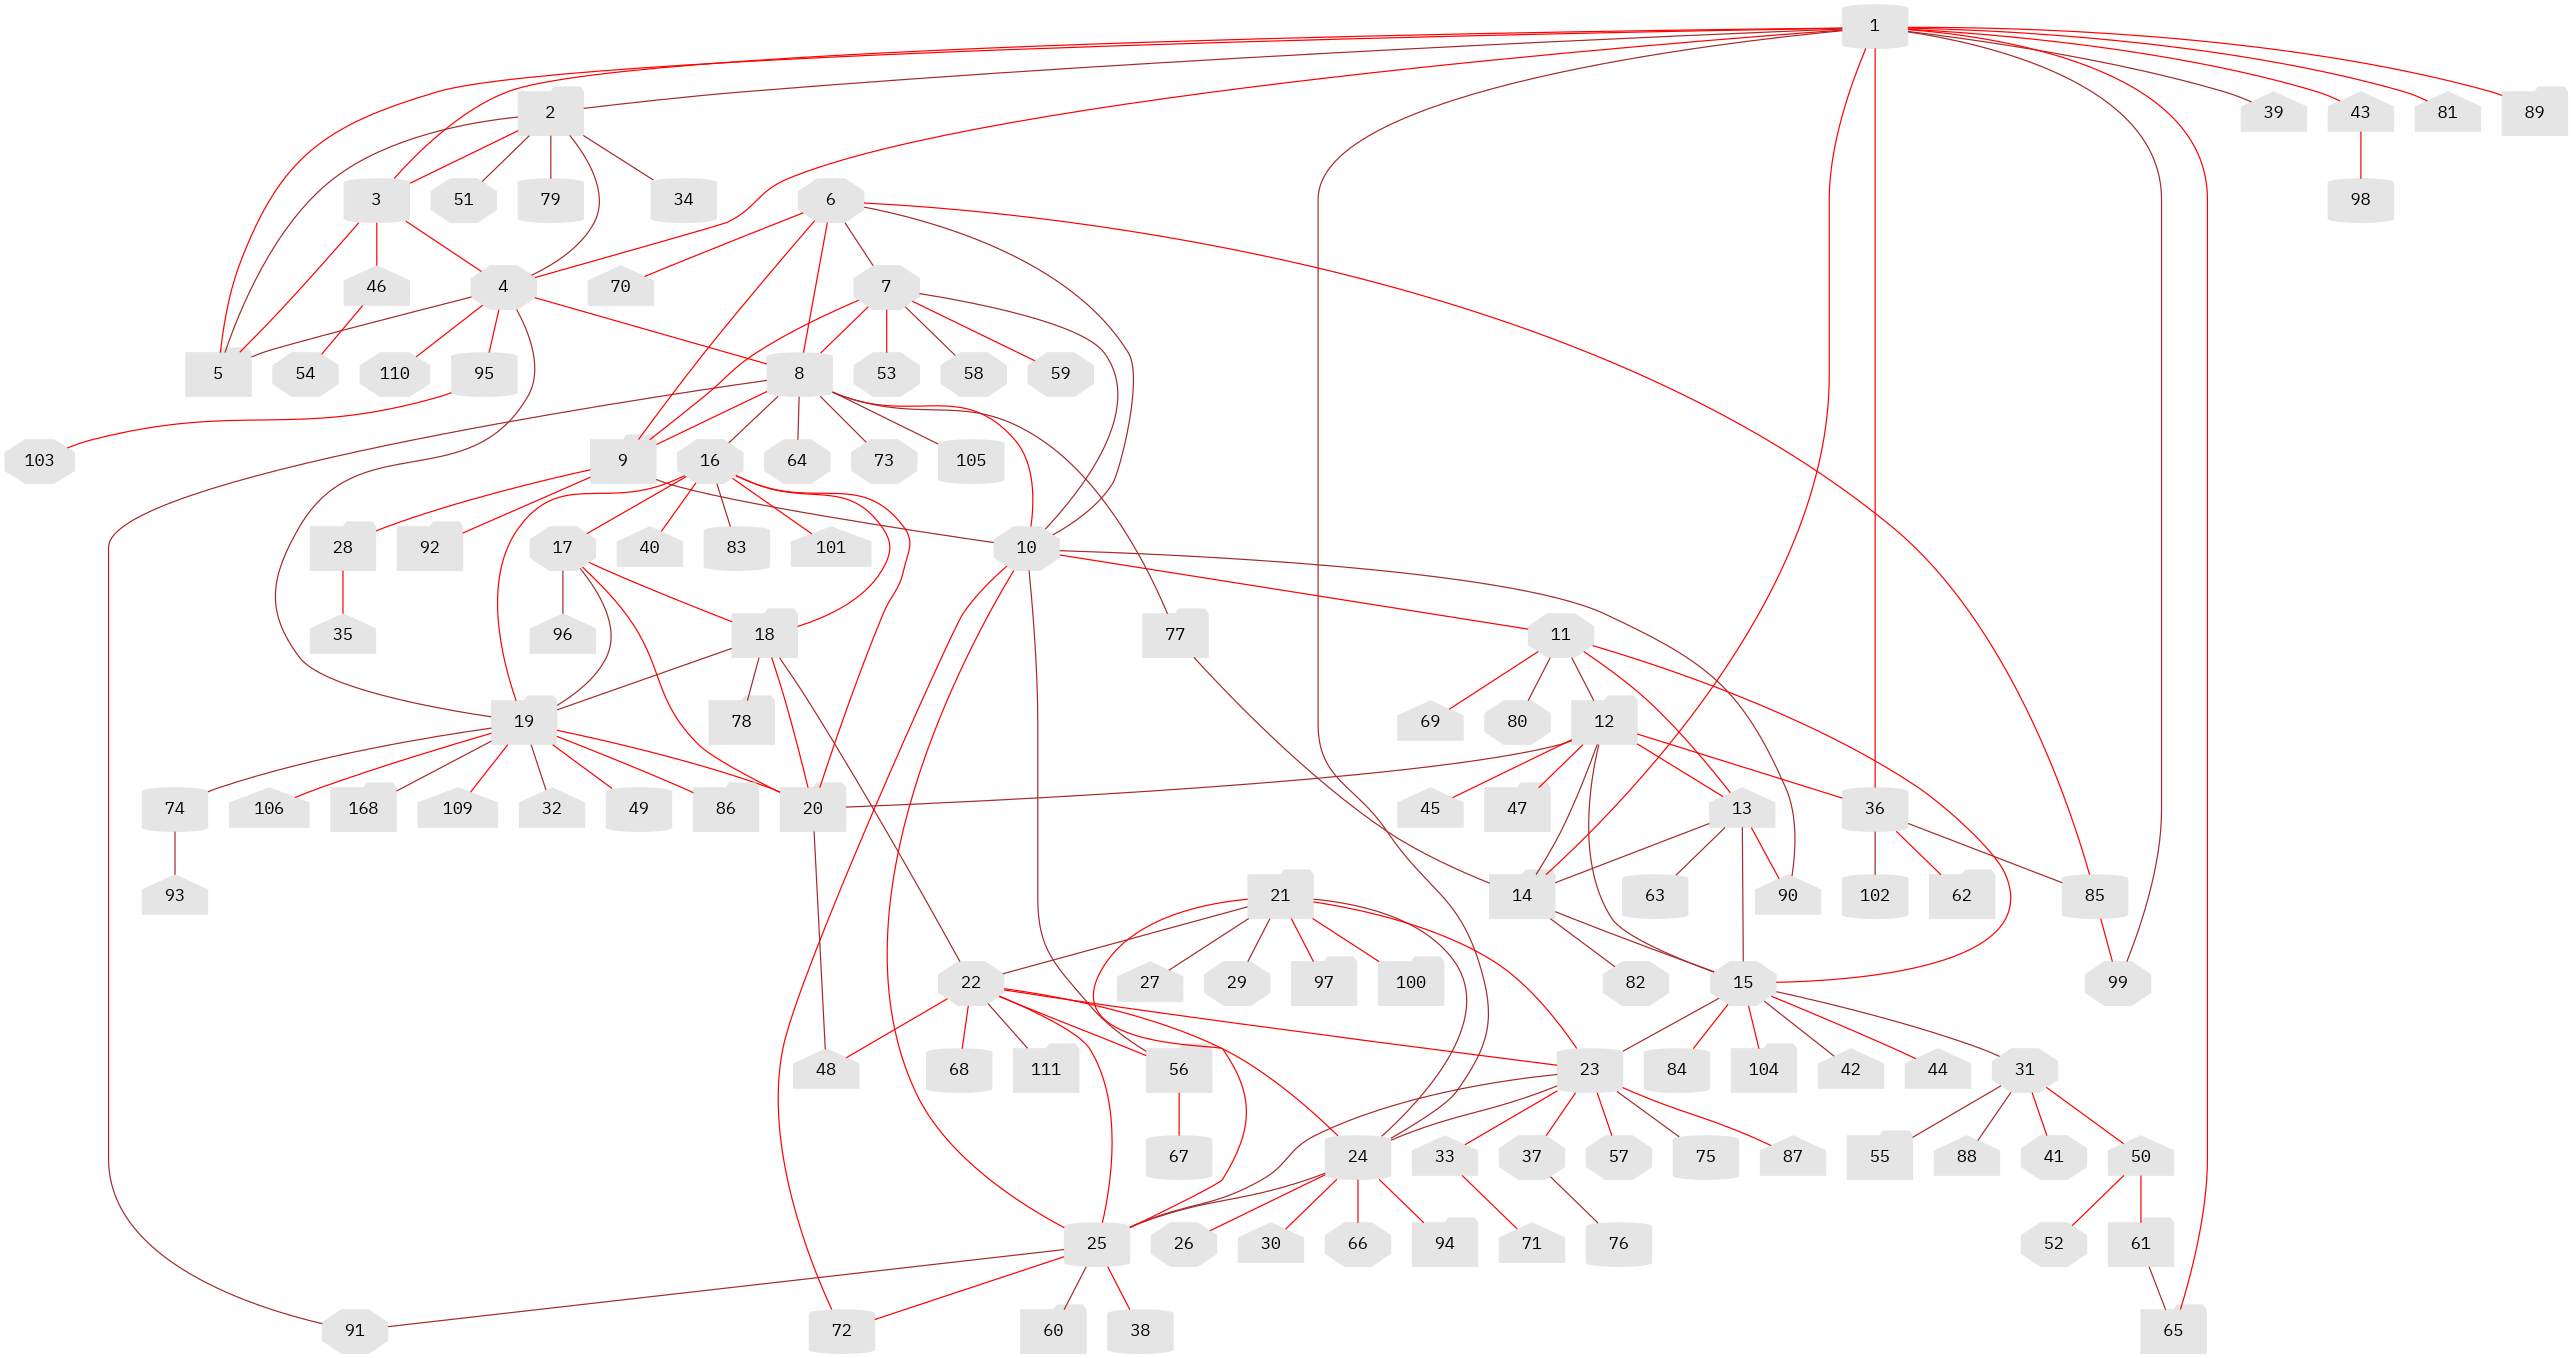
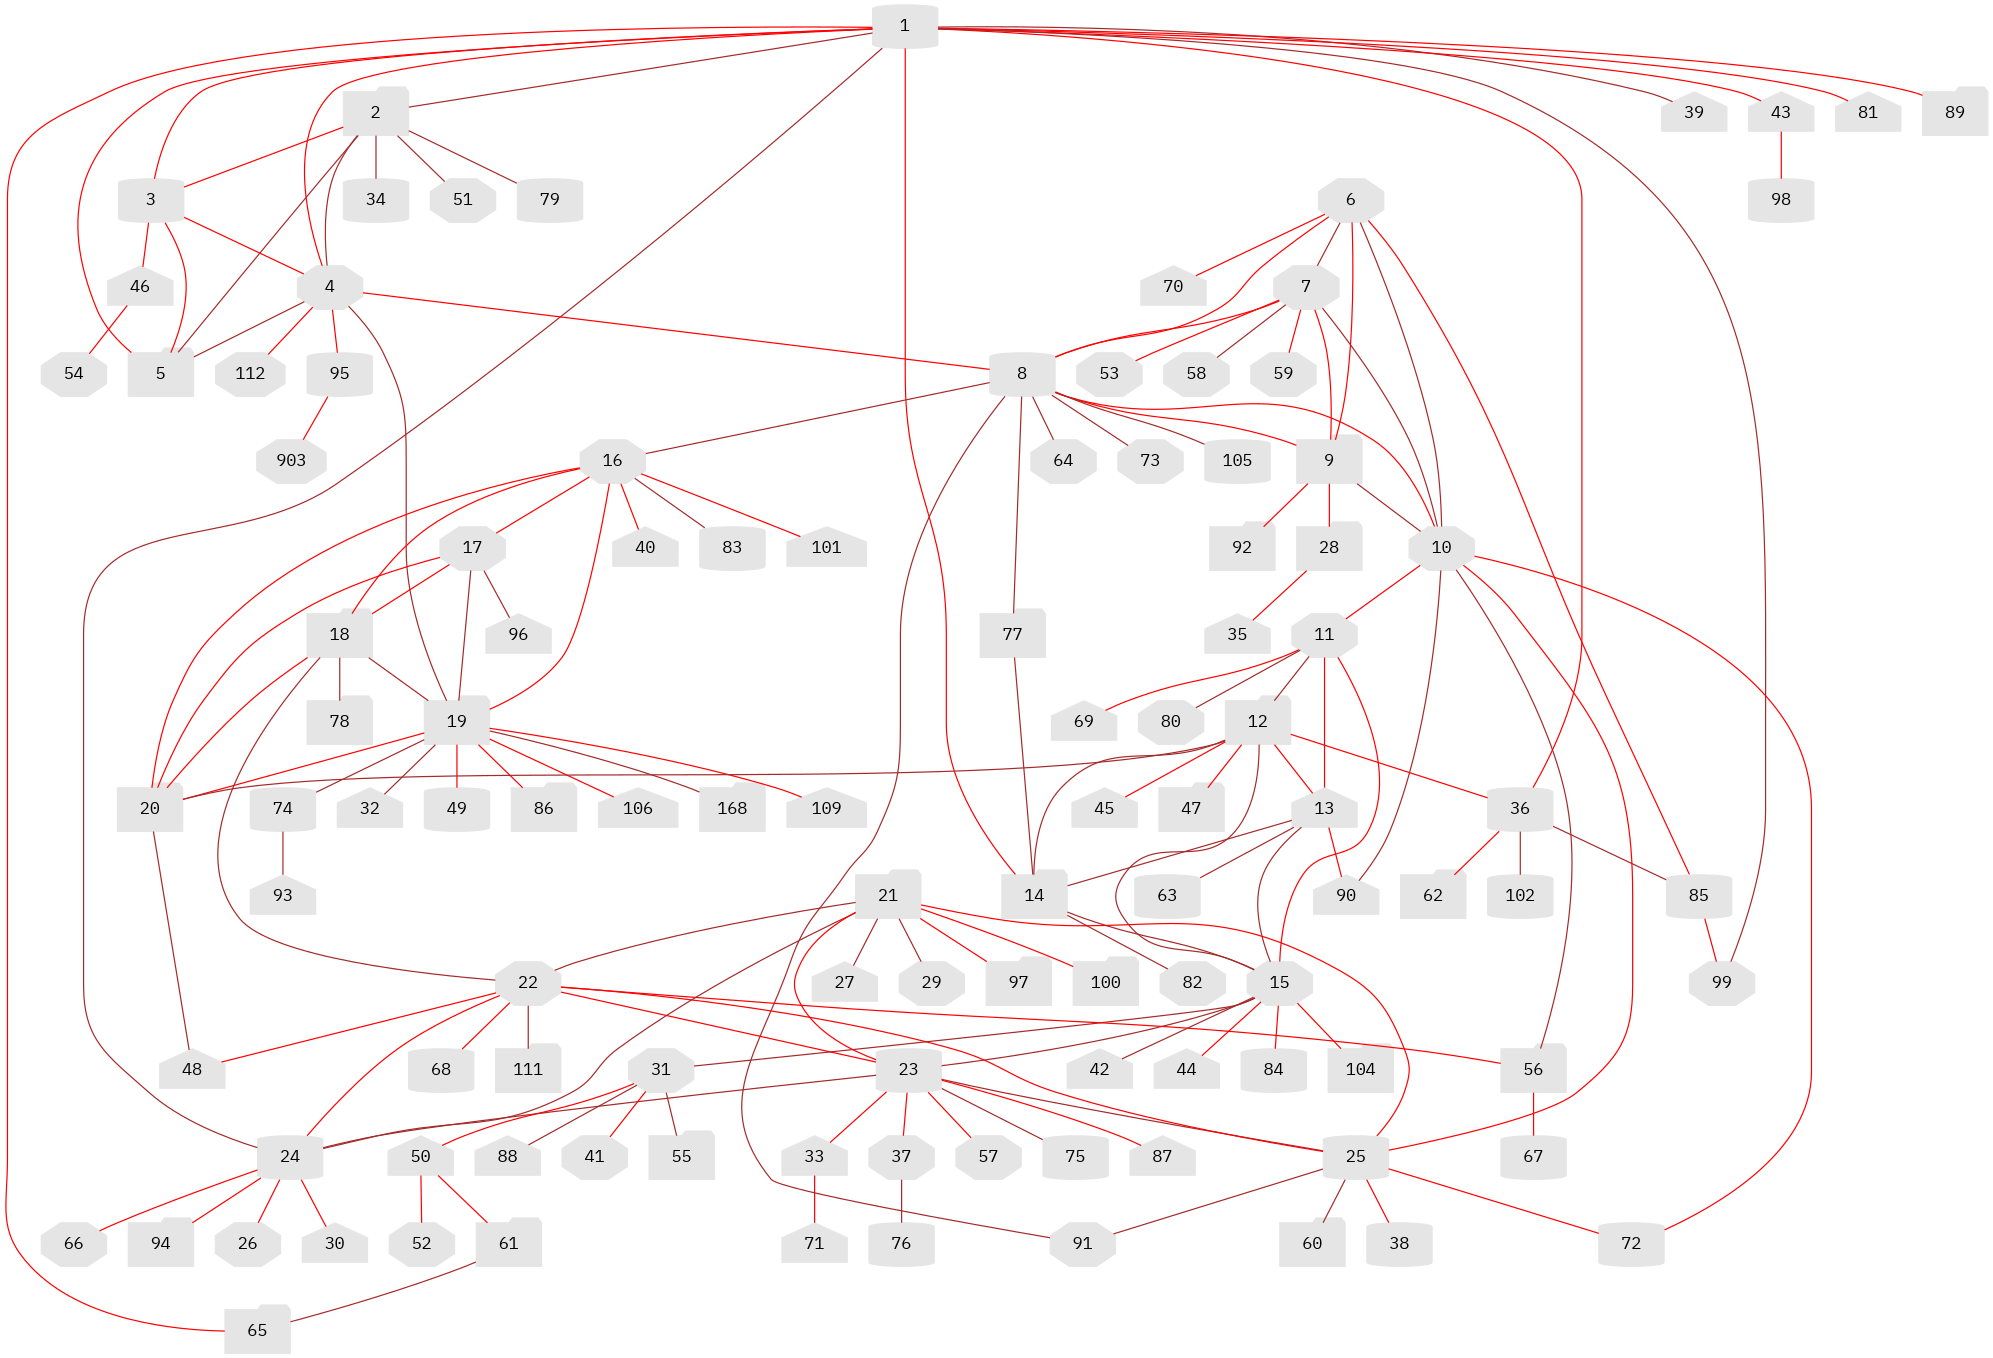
(395, 375) -> (250, 375)
(40, 462) -> (291, 462)
(1247, 1196) -> none
